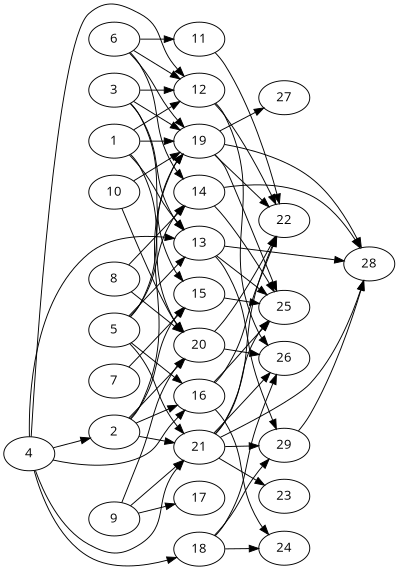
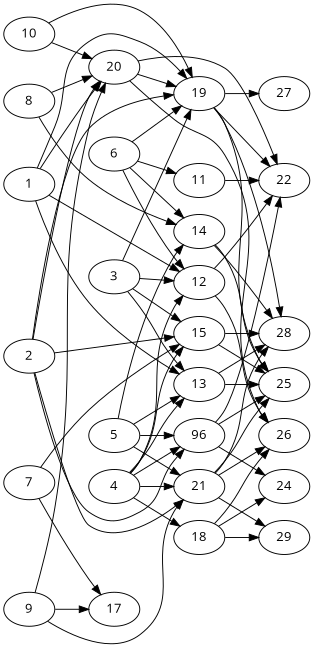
(157, 240) -> (152, 79)
(242, 311) -> none
(247, 341) -> none
(335, 363) -> (237, 333)
(199, 396) -> (199, 435)
(67, 444) -> (163, 383)
(284, 496) -> none
none -> (65, 544)
